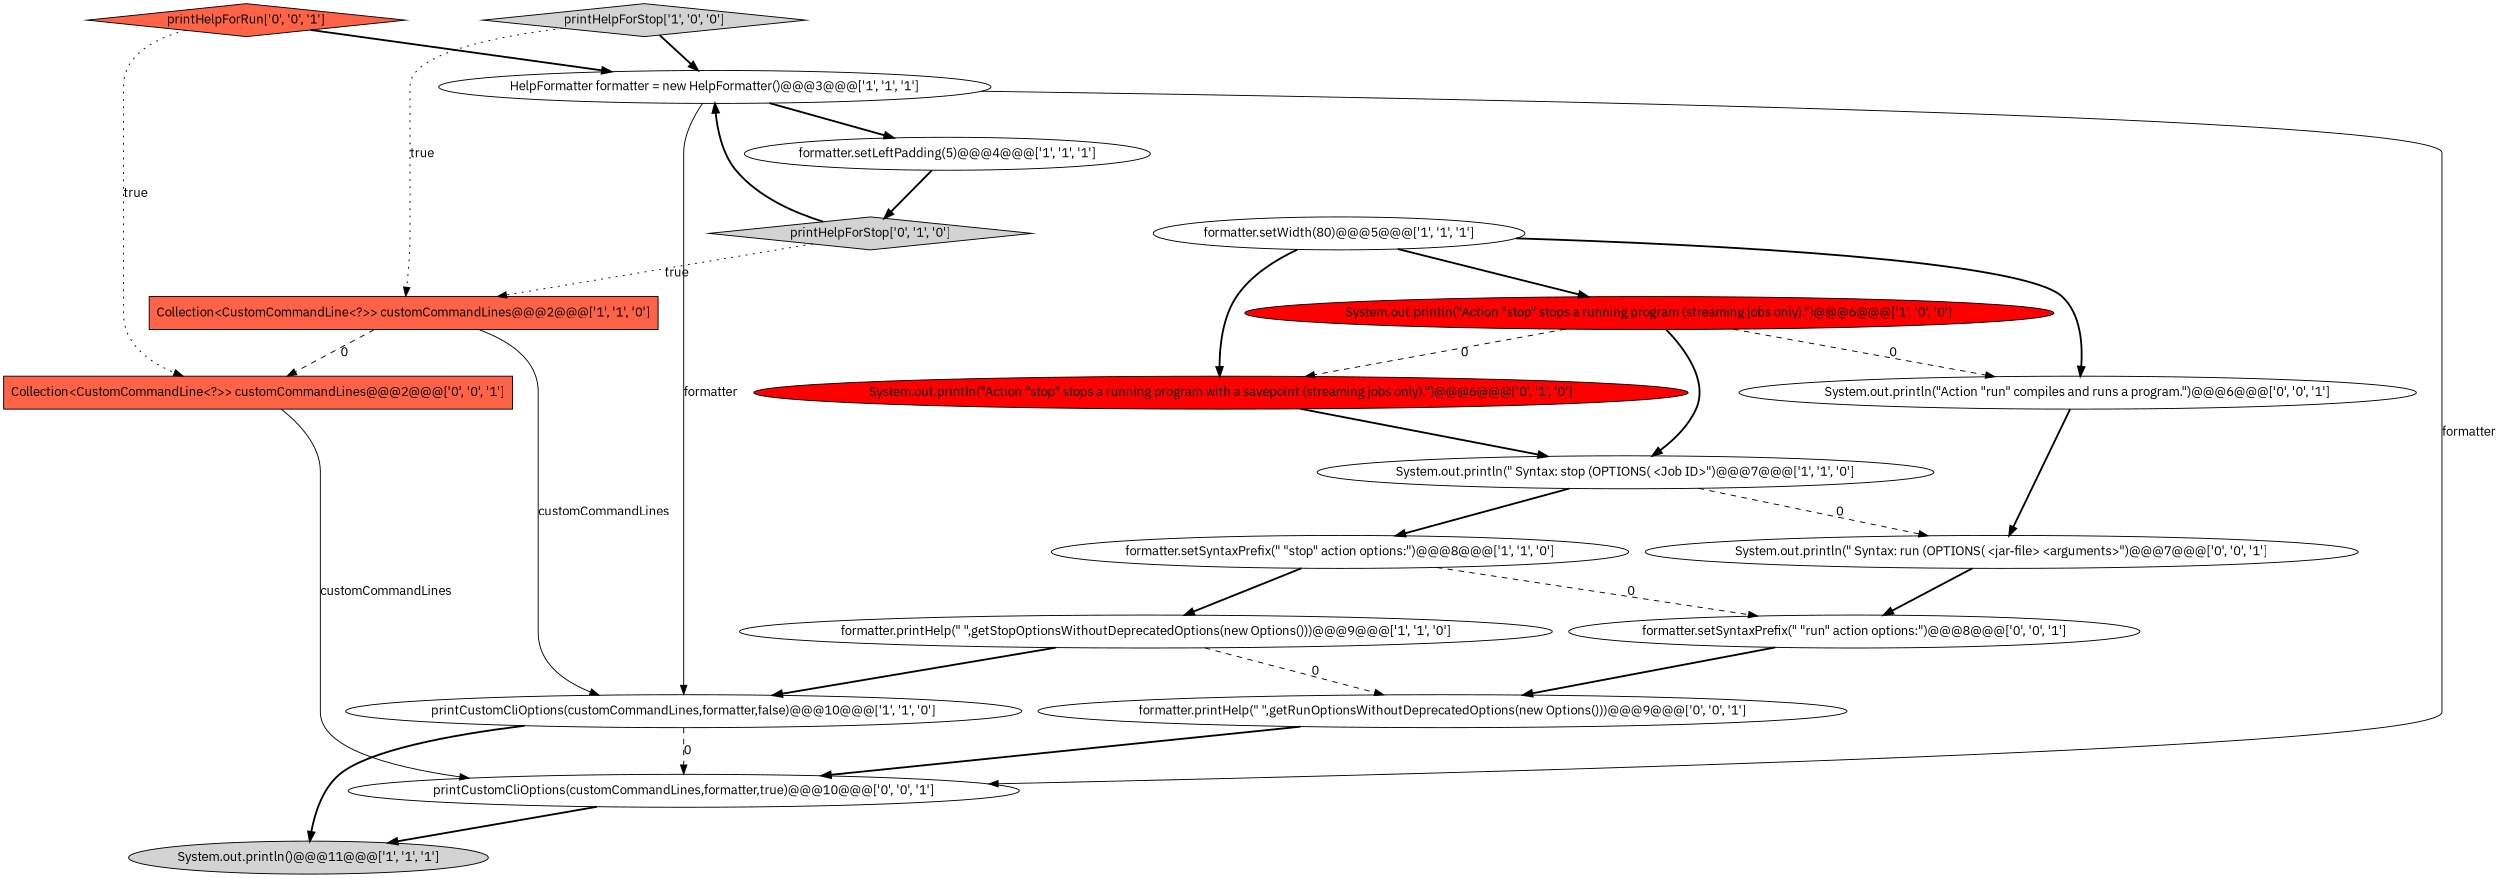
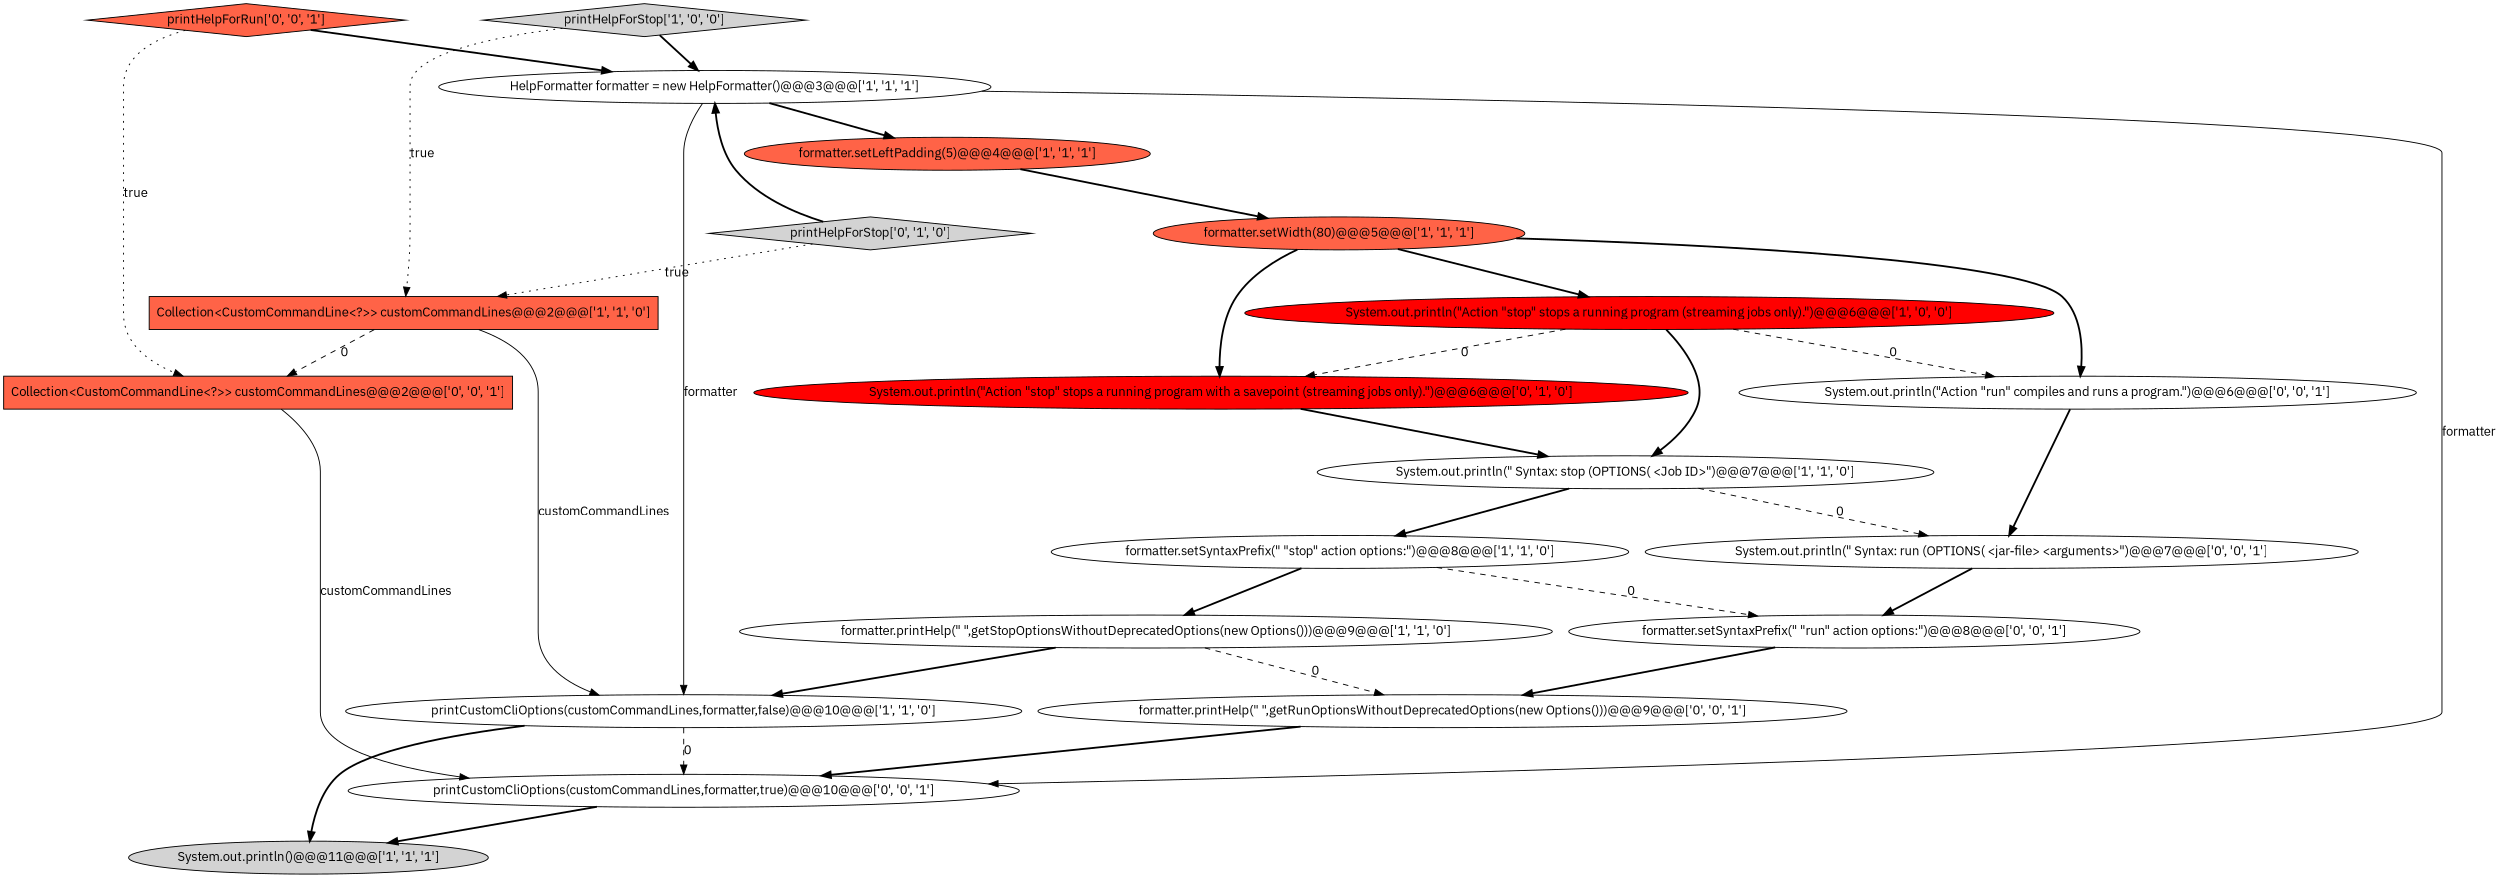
(947, 154) -> (947, 154)
(911, 191) -> (1139, 193)
(1339, 233) -> (1339, 233)
